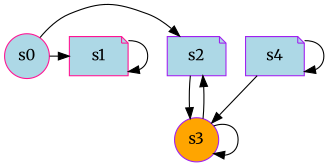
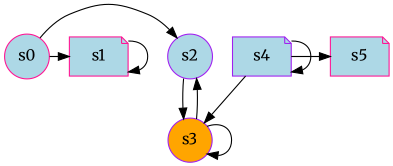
(197, 56) -> (190, 57)
none -> (360, 57)
